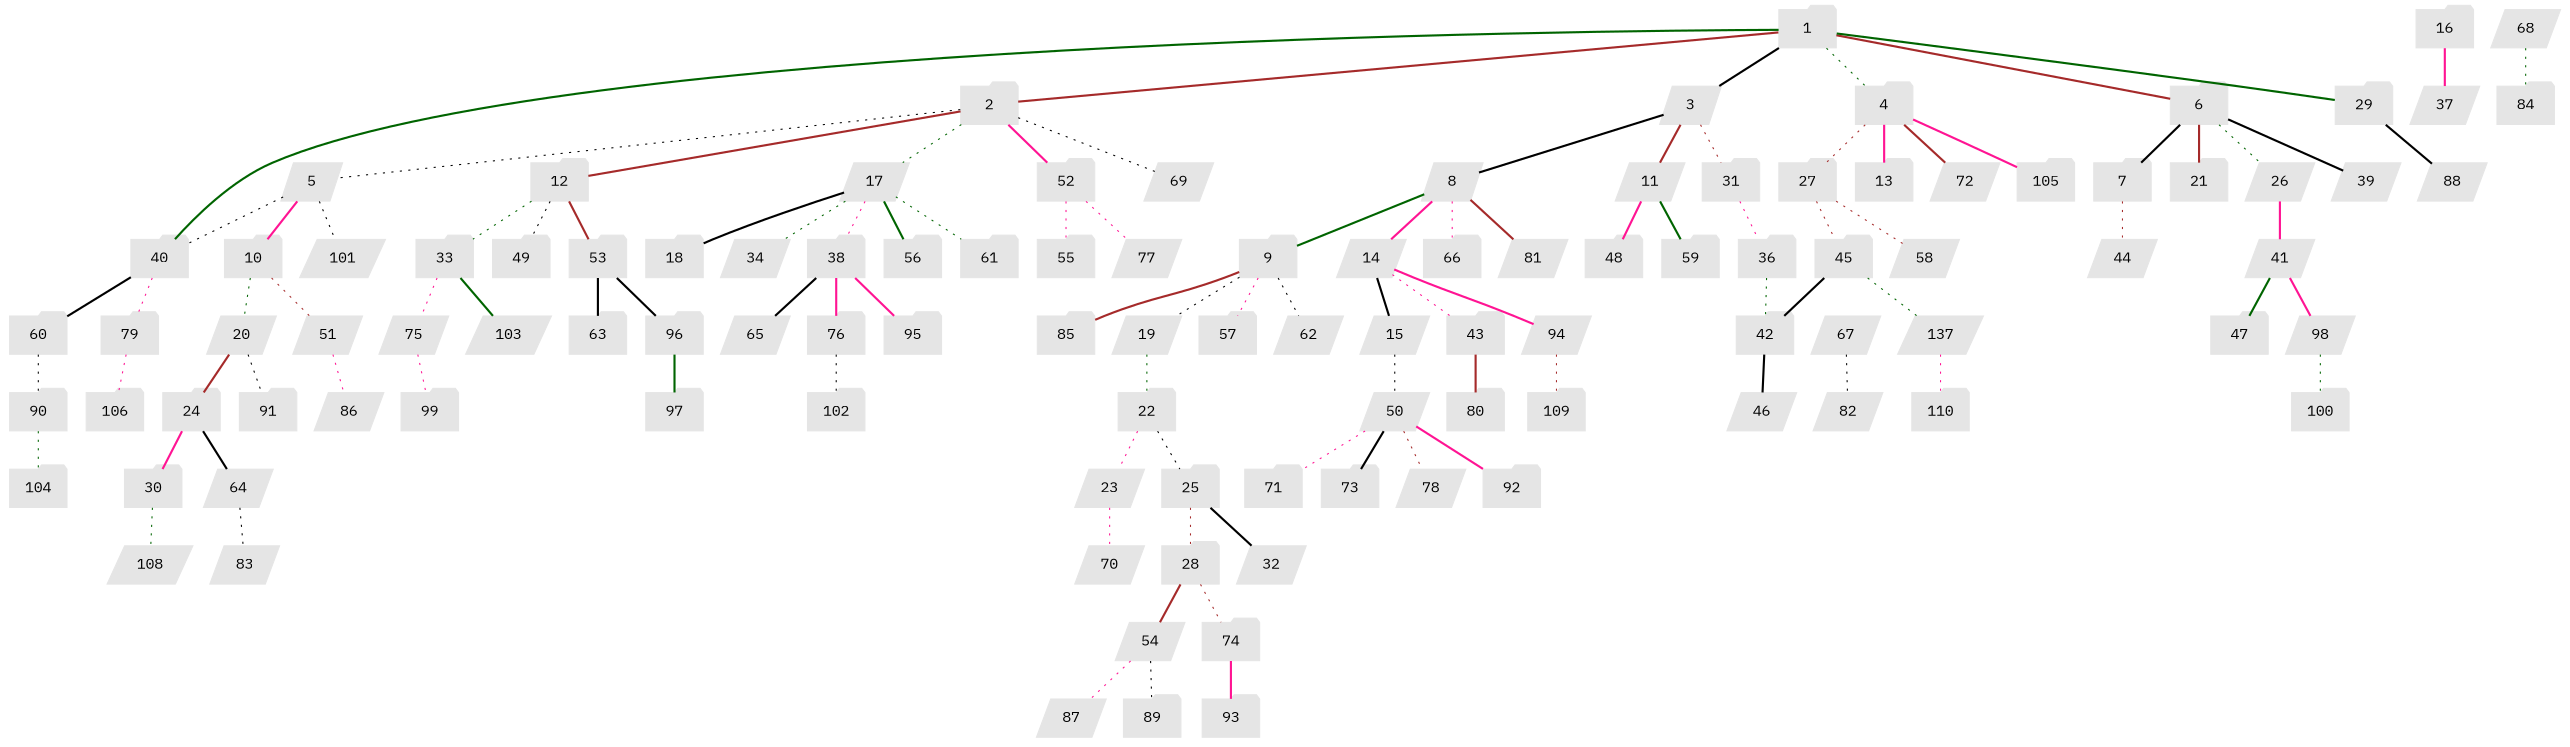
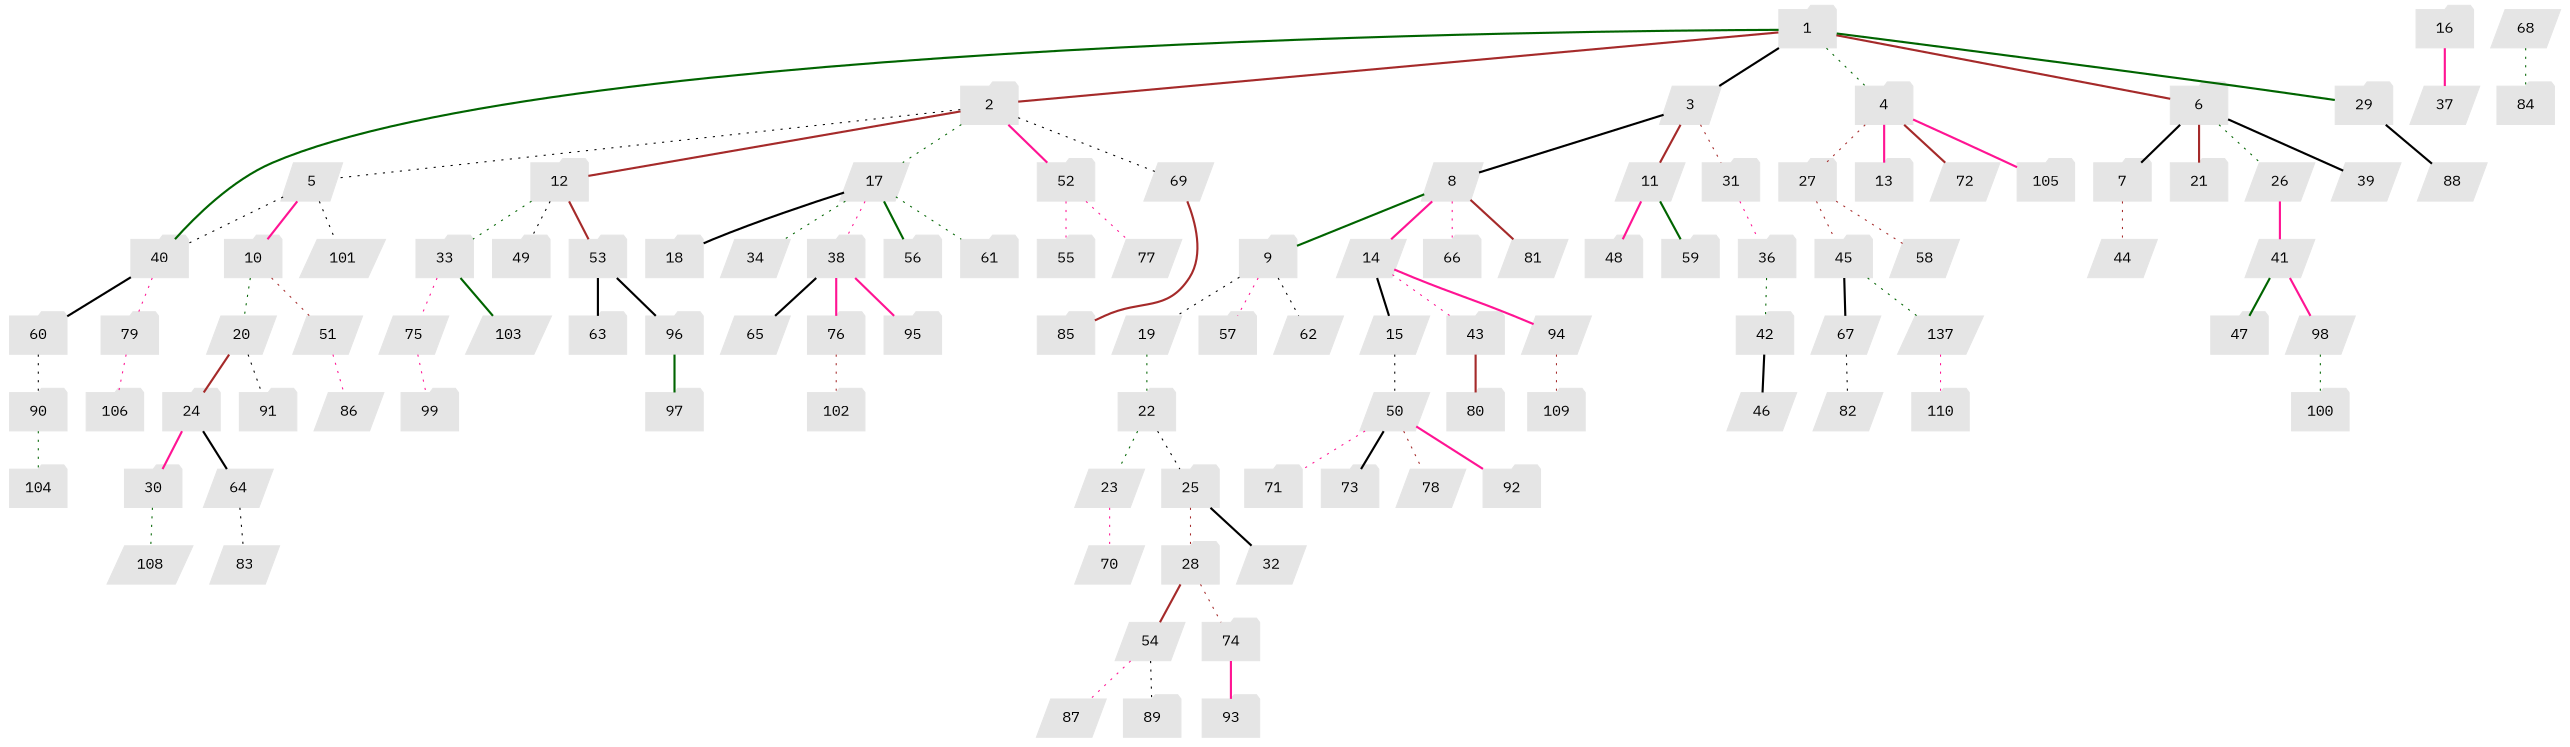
(1167, 296) -> (1181, 289)
(1804, 297) -> (1845, 297)
(836, 374) -> (836, 374)
(1128, 450) -> (1128, 450)
